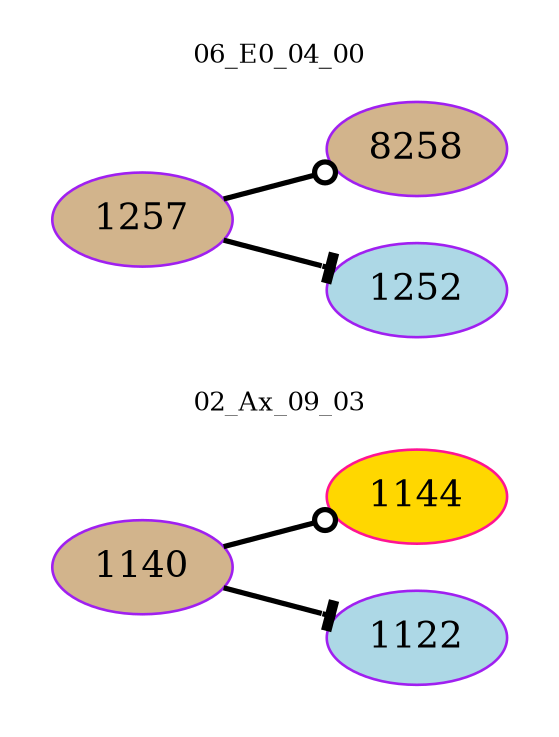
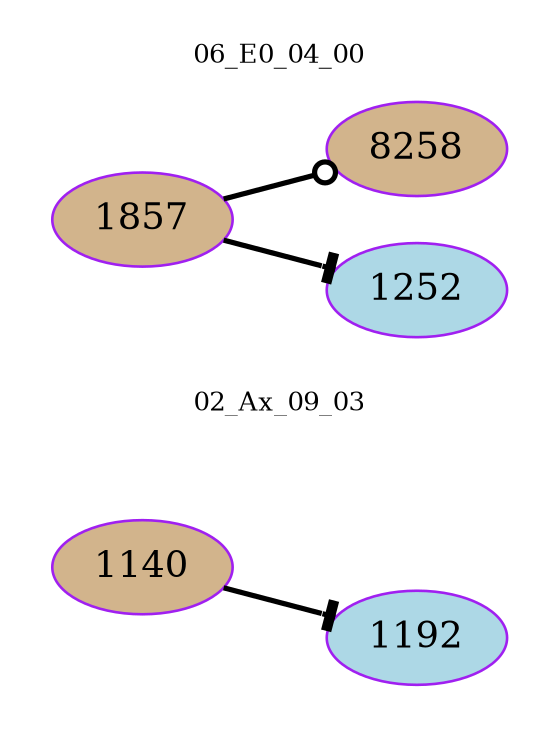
(142, 220) -> (142, 220)
(417, 497) -> none
(417, 638) -> (417, 638)
